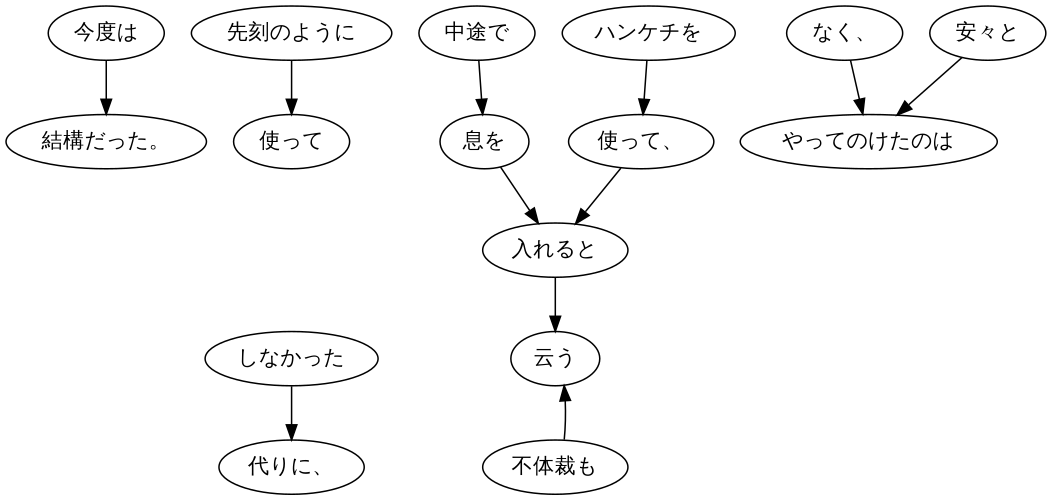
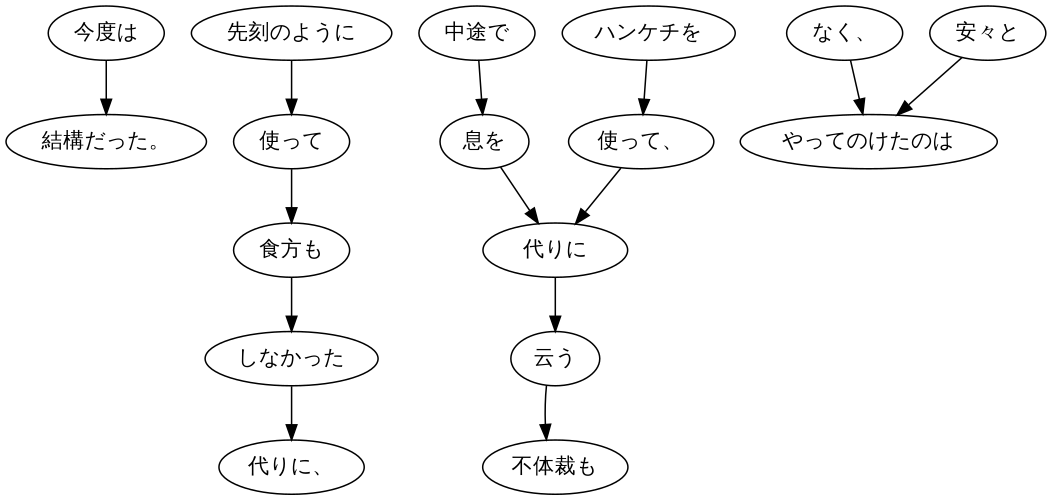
none -> (292, 250)
(555, 250) -> (555, 250)
(565, 420) -> (545, 405)
